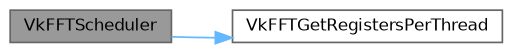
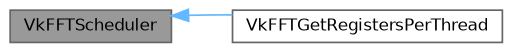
(193, 37) -> (211, 15)
